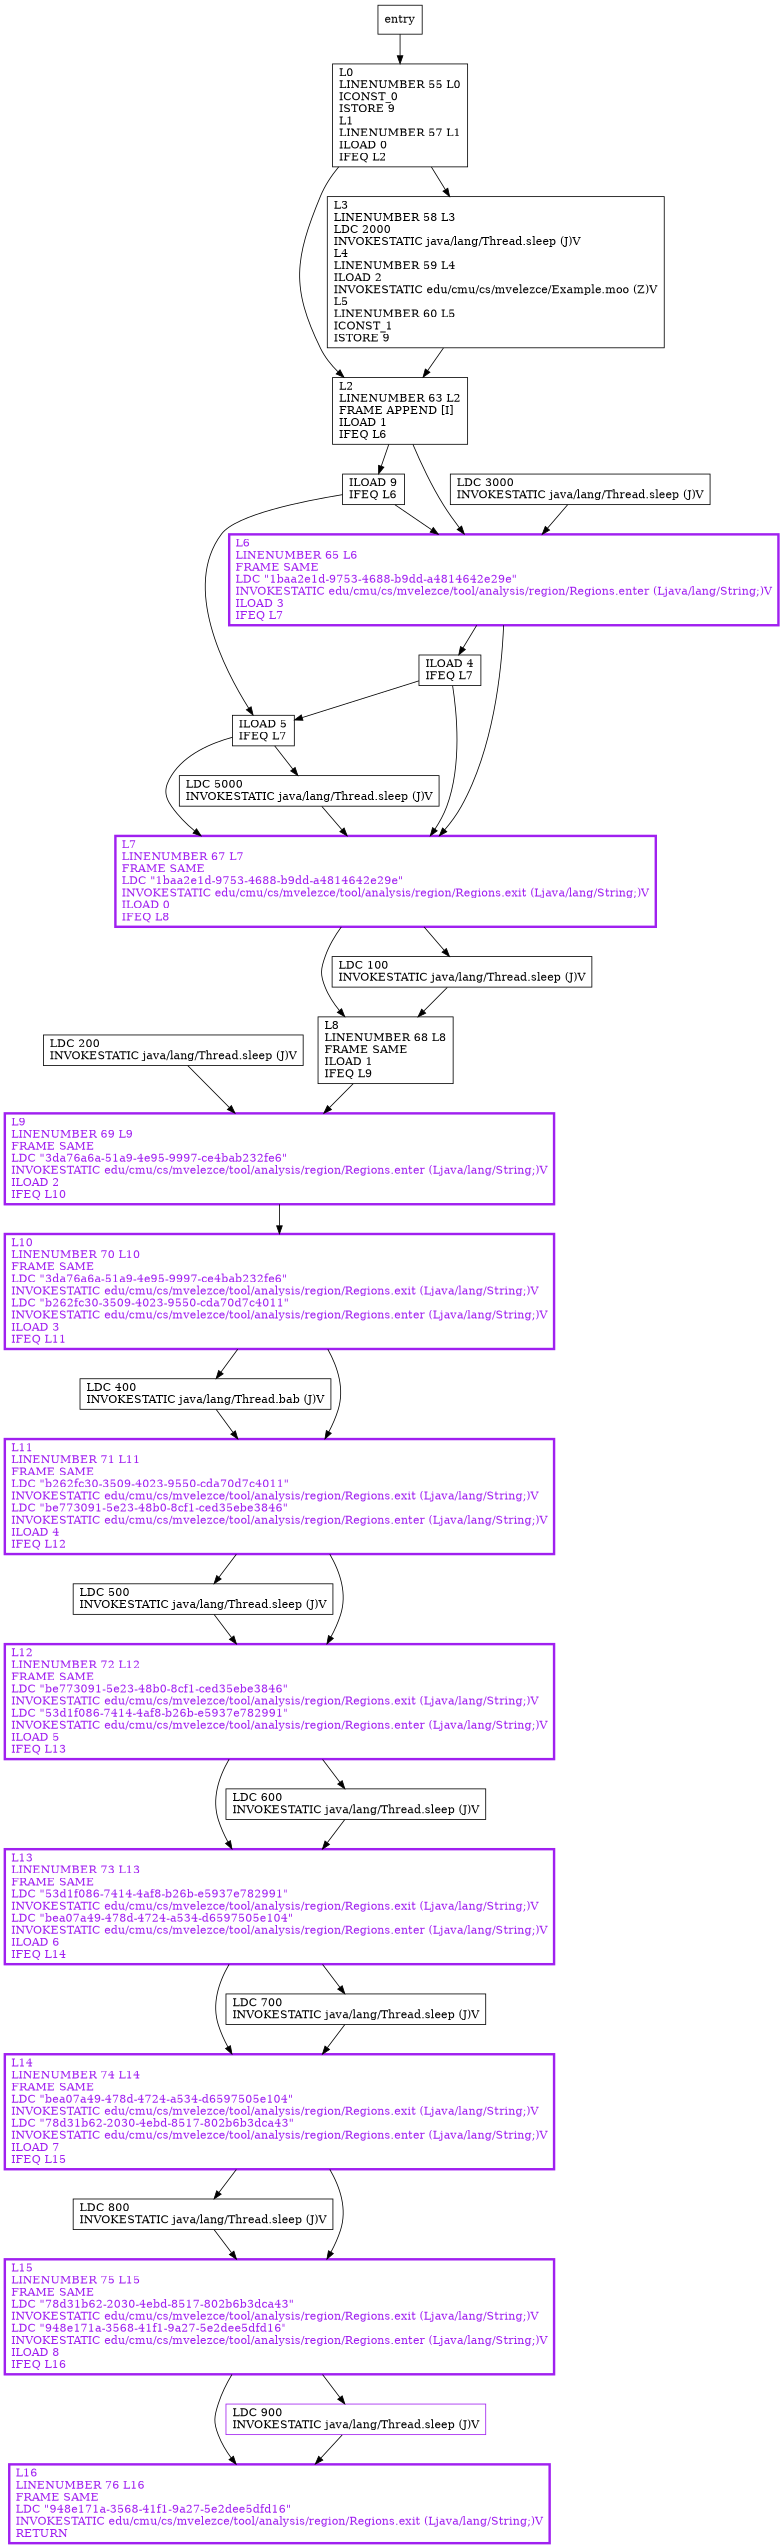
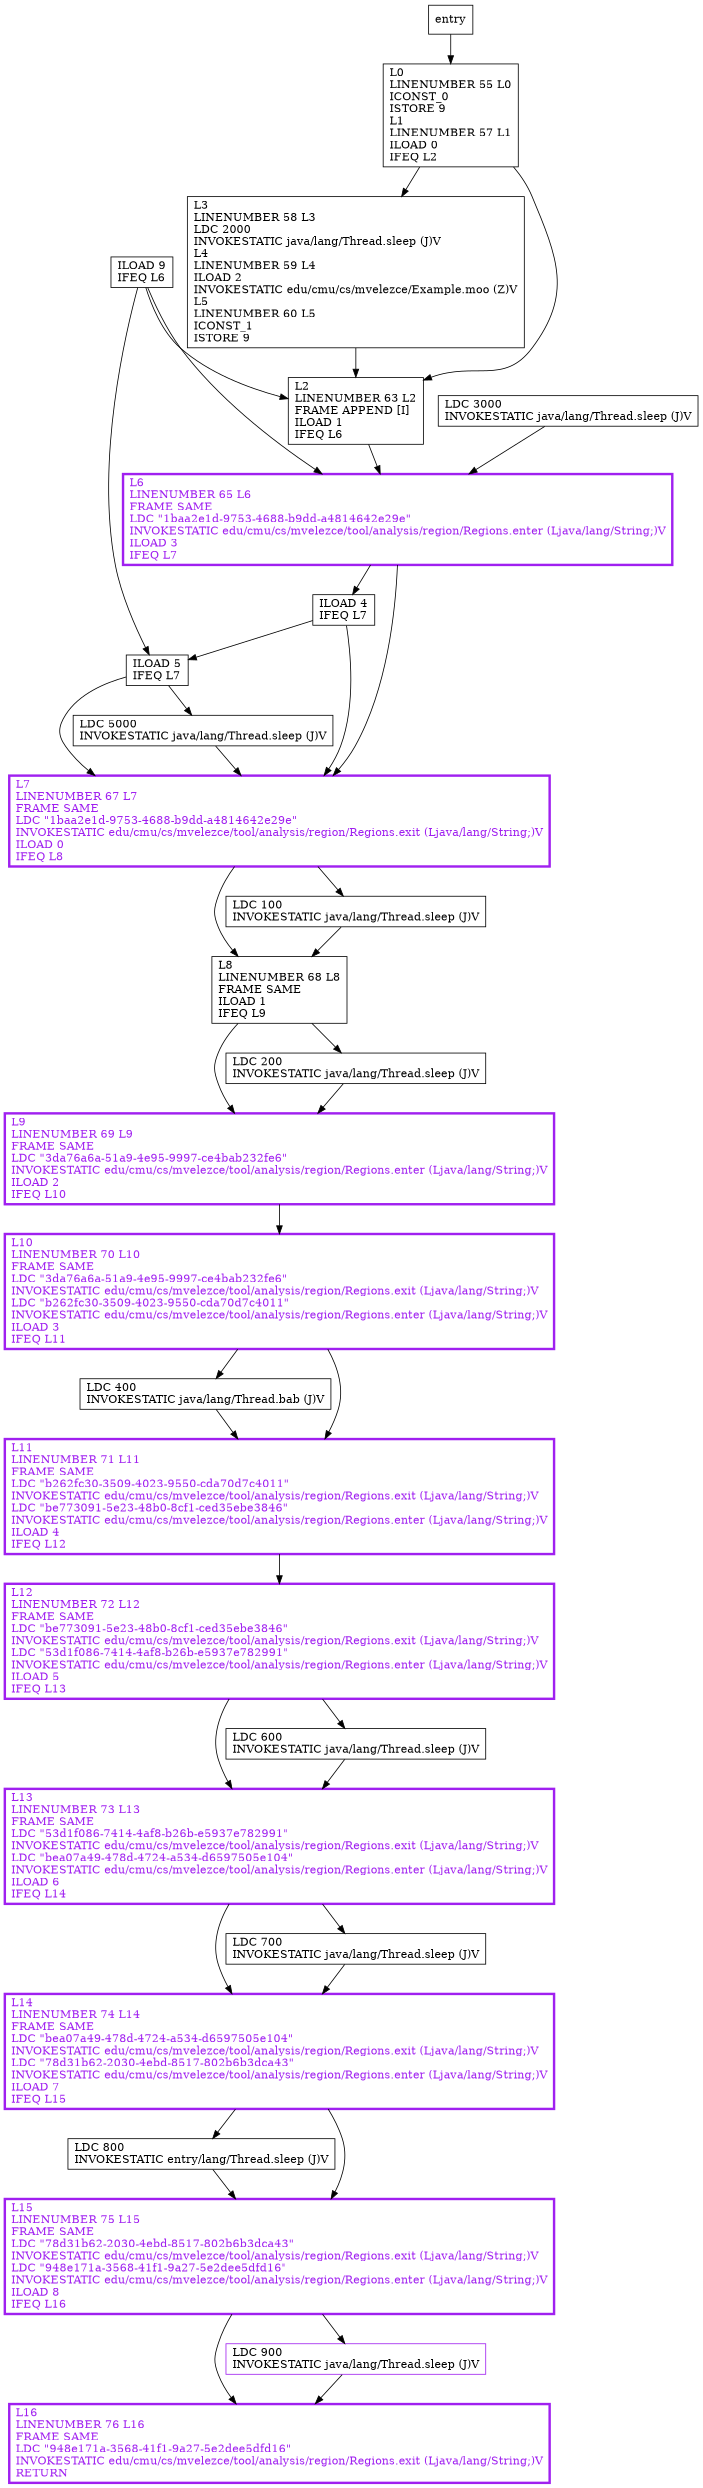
(385, 455) -> (197, 361)
none -> (324, 1035)
(203, 1599) -> none
(203, 2214) -> (201, 2154)
